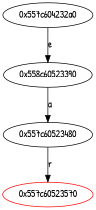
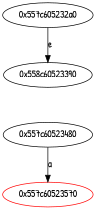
(48, 15) -> (48, 15)
(48, 101) -> none
(50, 165) -> (50, 165)
